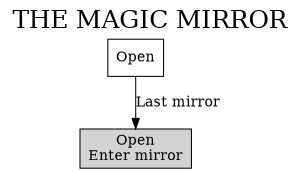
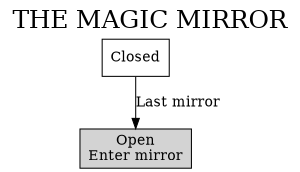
(136, 58) -> (136, 58)
